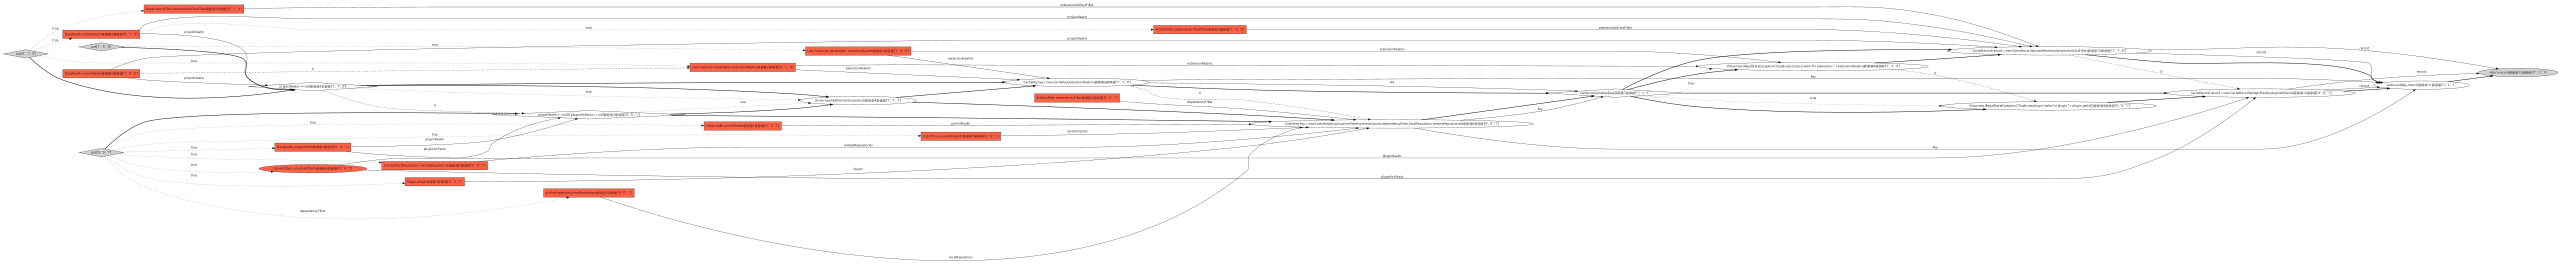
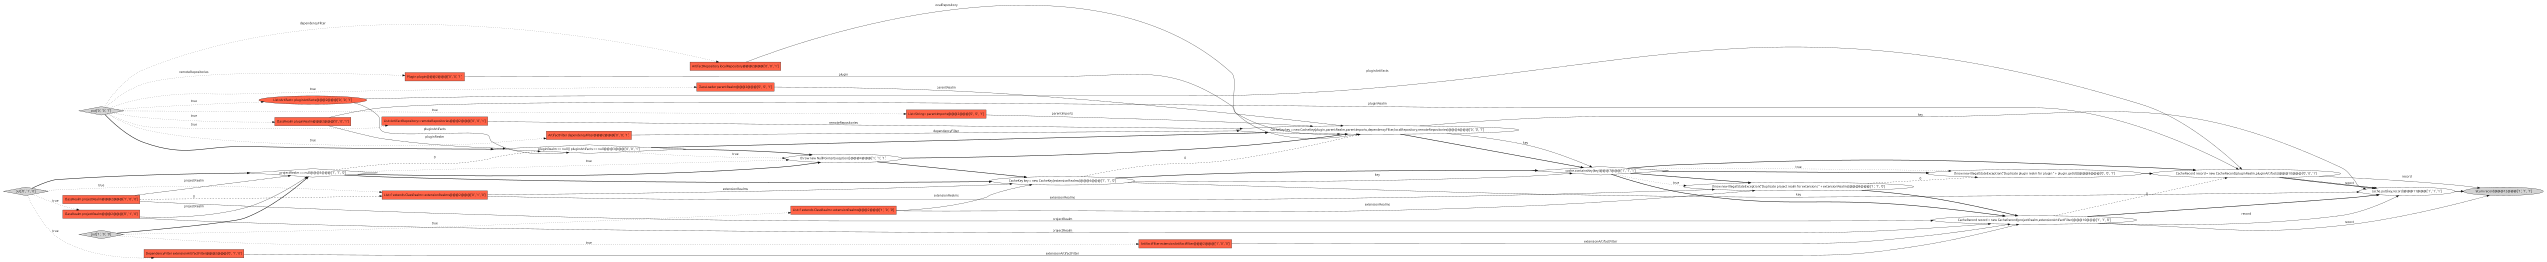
none -> (324, 145)
(194, 175) -> (194, 72)
